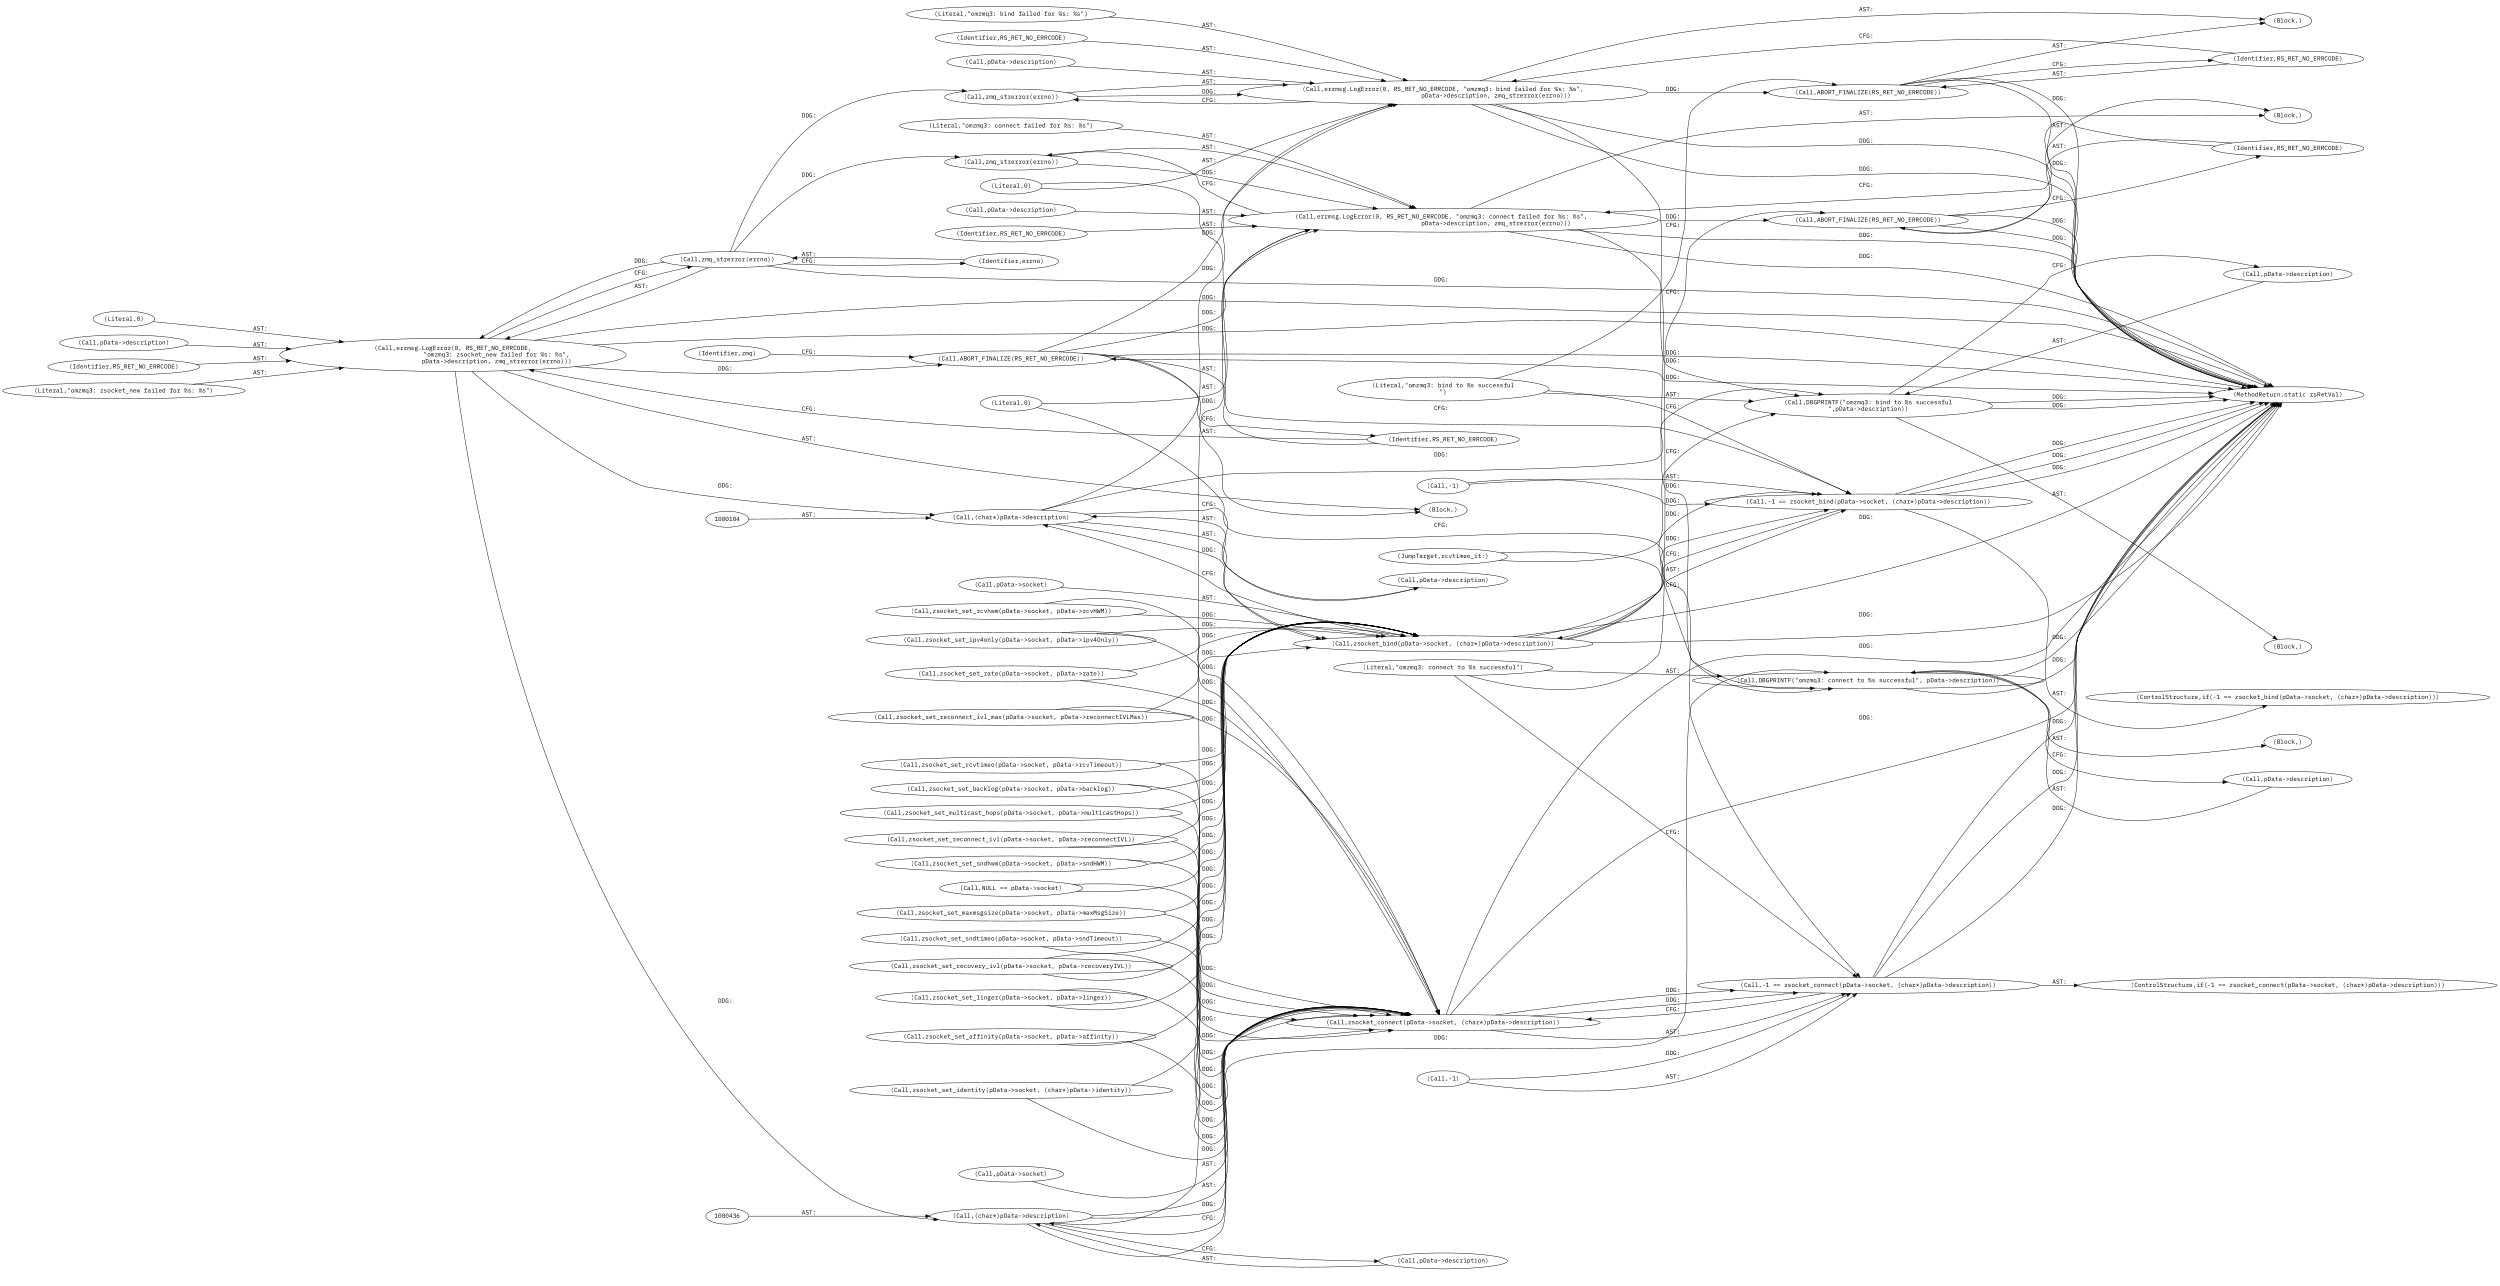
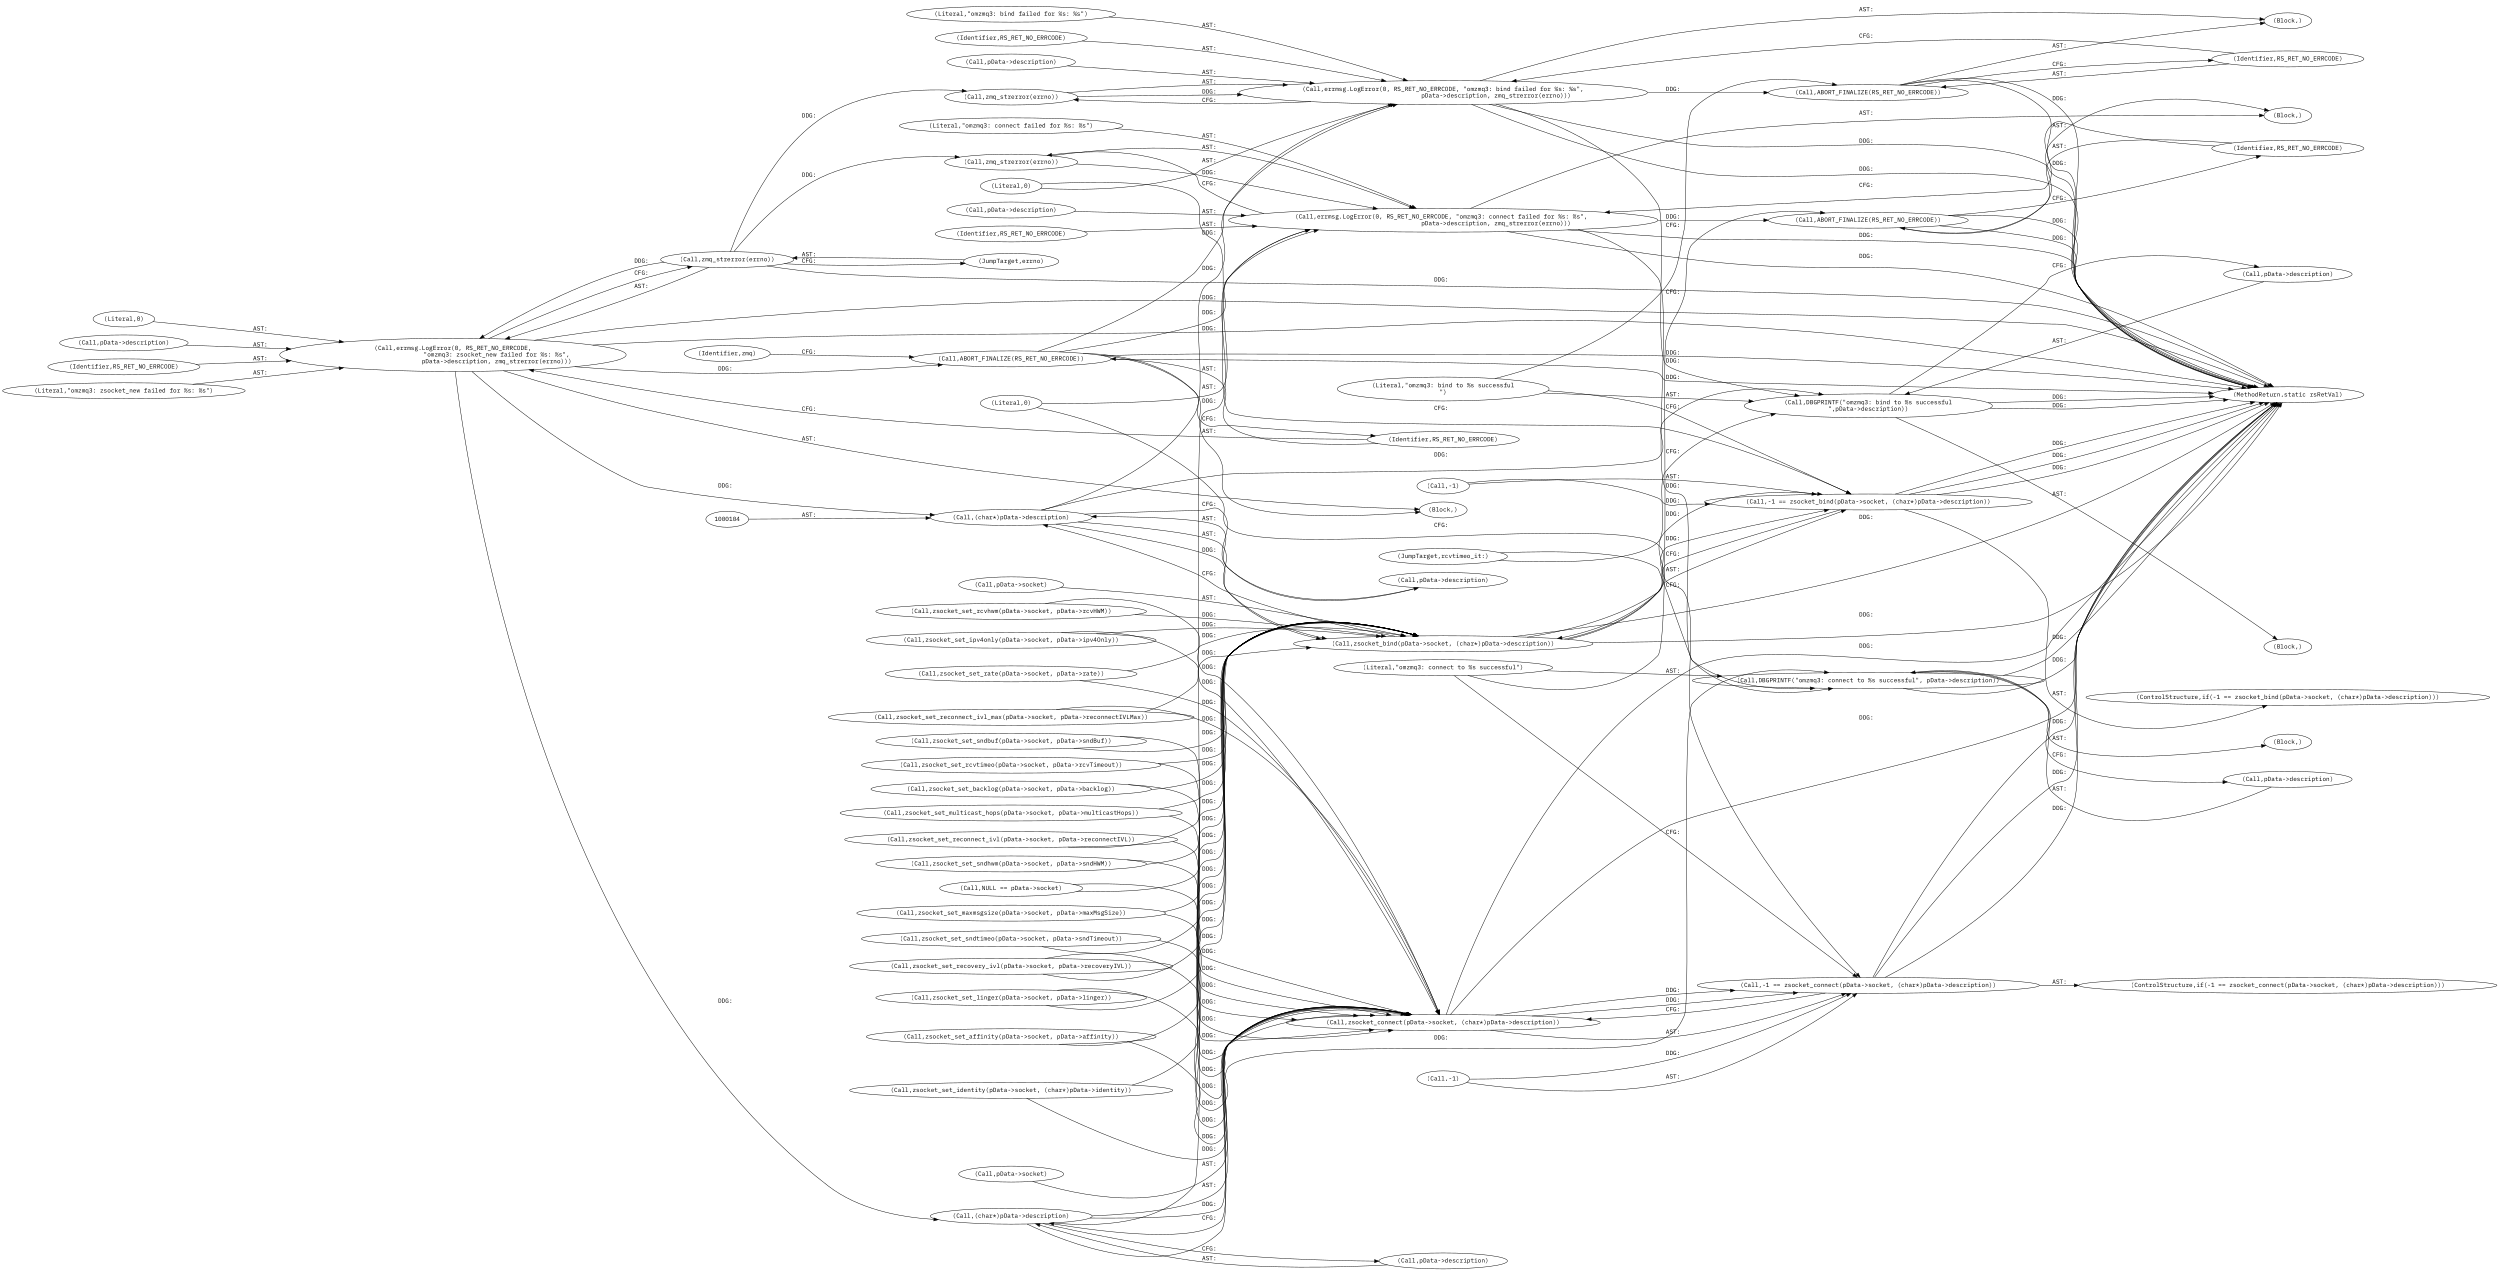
(1011, 261) -> (1011, 261)
none -> (1011, 741)
(727, 1216) -> none
